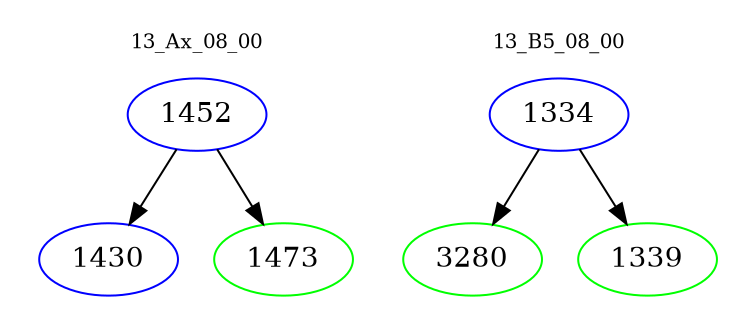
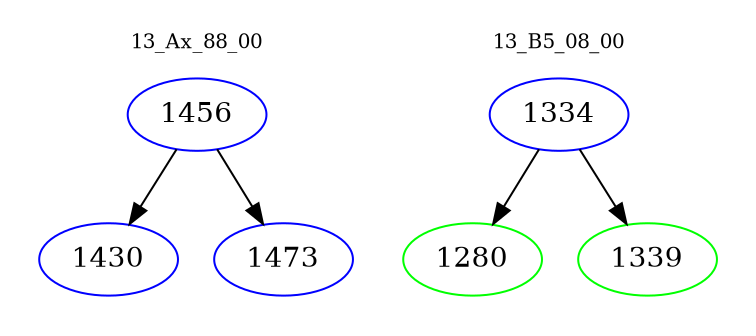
(197, 43) -> (197, 43)
(197, 115) -> (197, 115)
(284, 259) -> (284, 259)
(473, 259) -> (473, 259)
